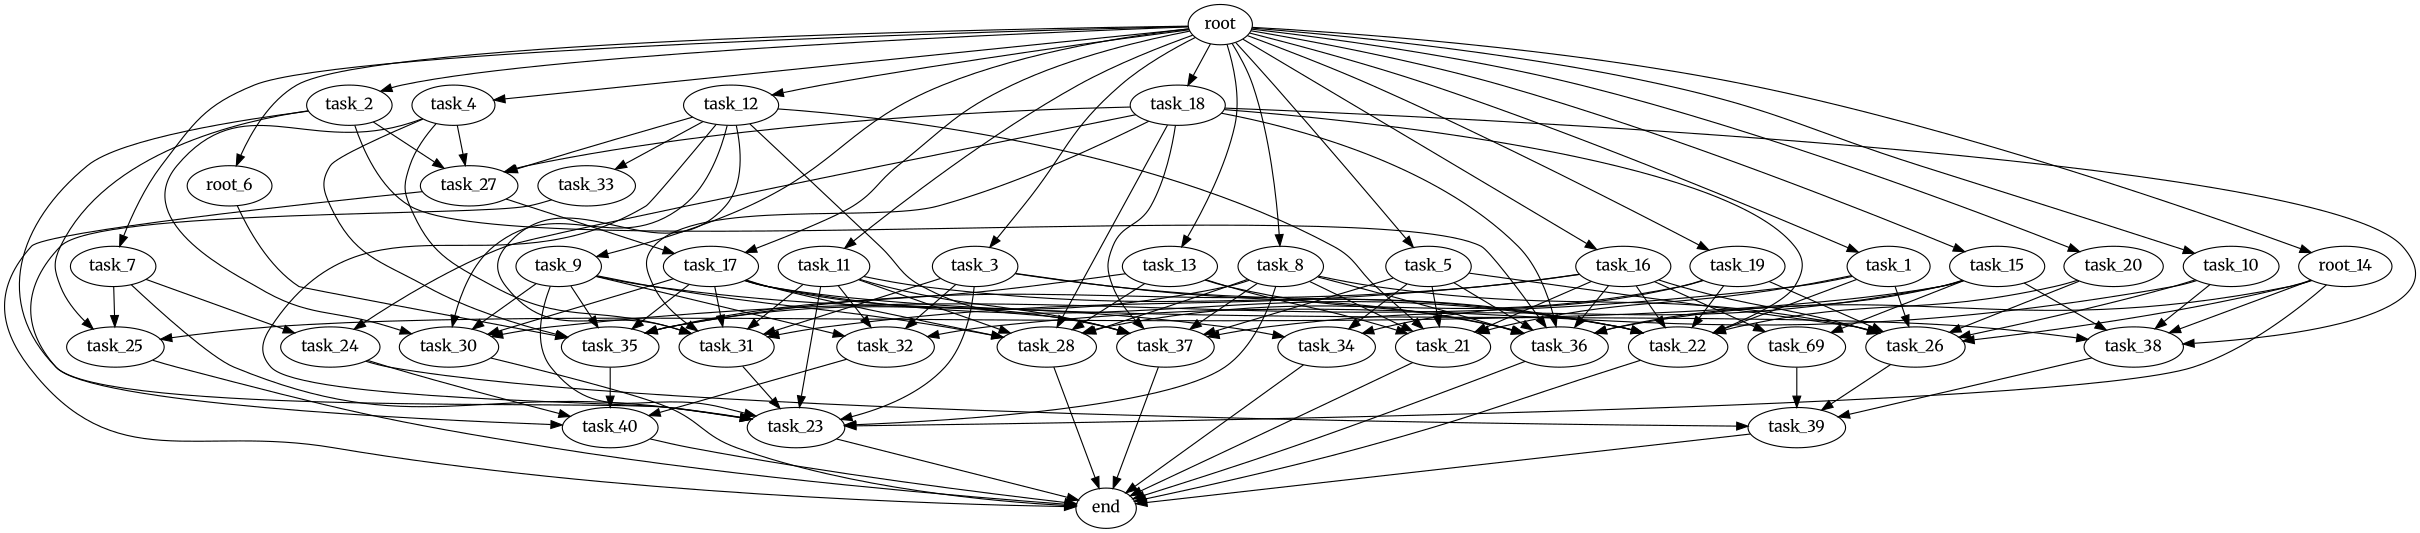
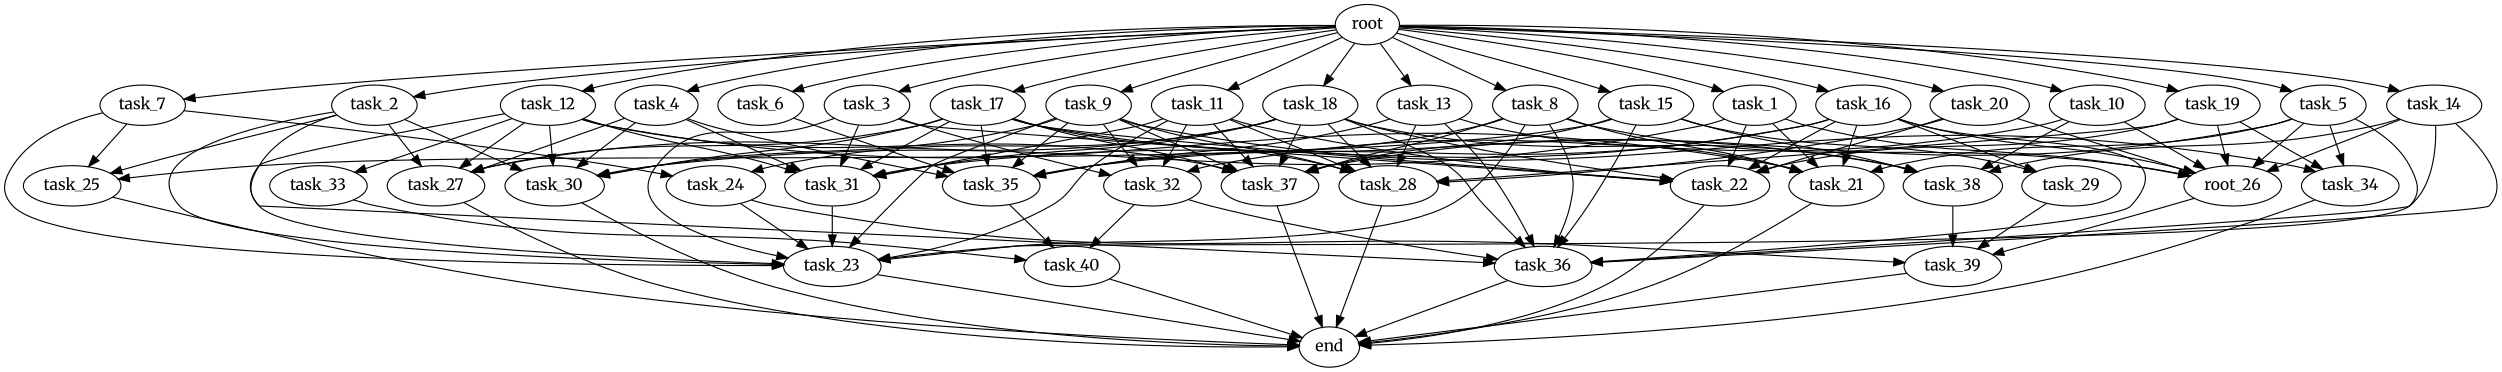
none -> (437, 134)
none -> (1173, 143)
(230, 186) -> (761, 105)
(549, 213) -> (713, 146)
(2345, 266) -> (2434, 105)
(1265, 299) -> (1306, 227)
(1172, 305) -> (1698, 161)
(1797, 347) -> (2072, 186)
(1915, 347) -> (2233, 186)
(463, 388) -> (768, 222)
